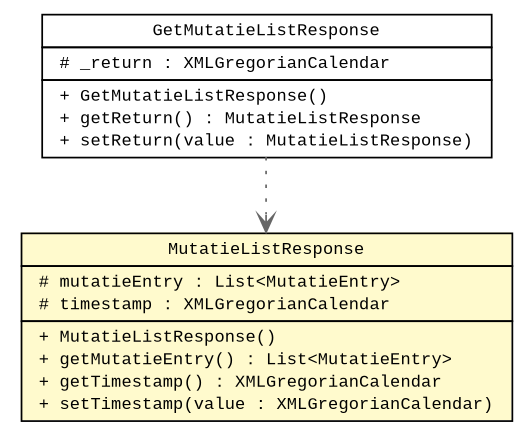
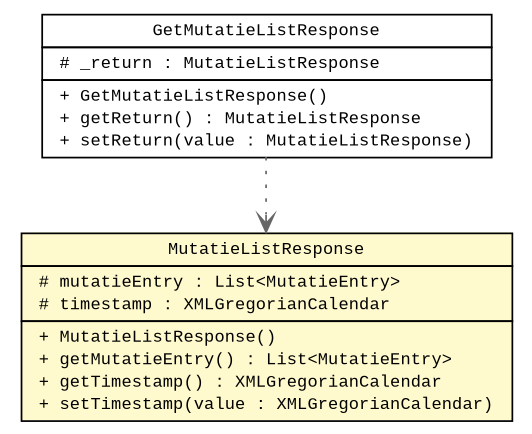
(226, 63) -> (220, 63)
